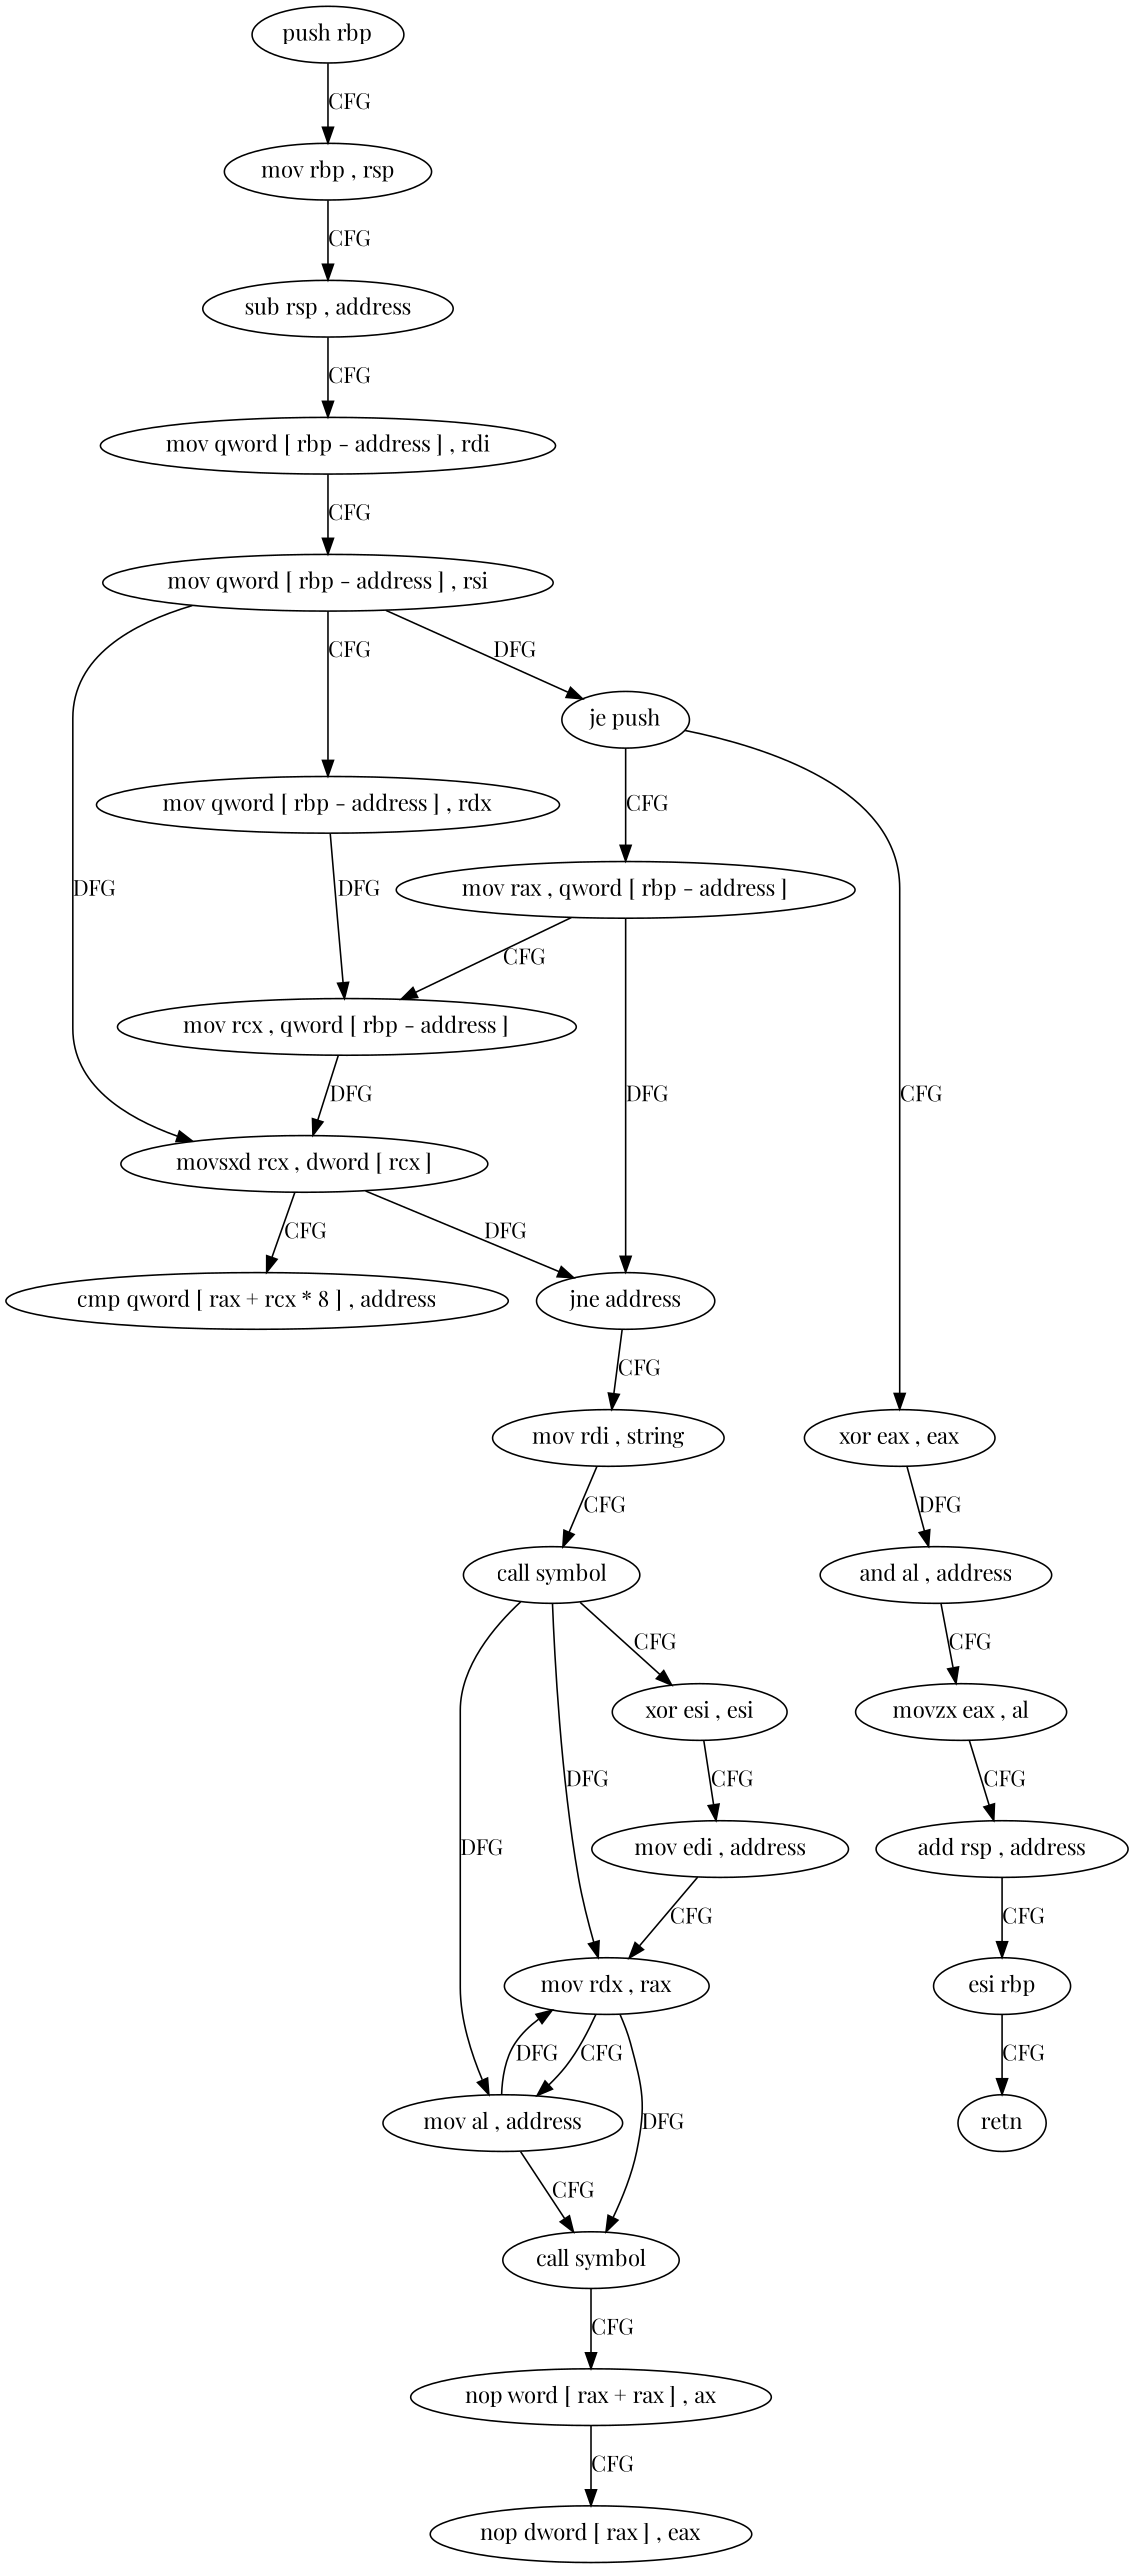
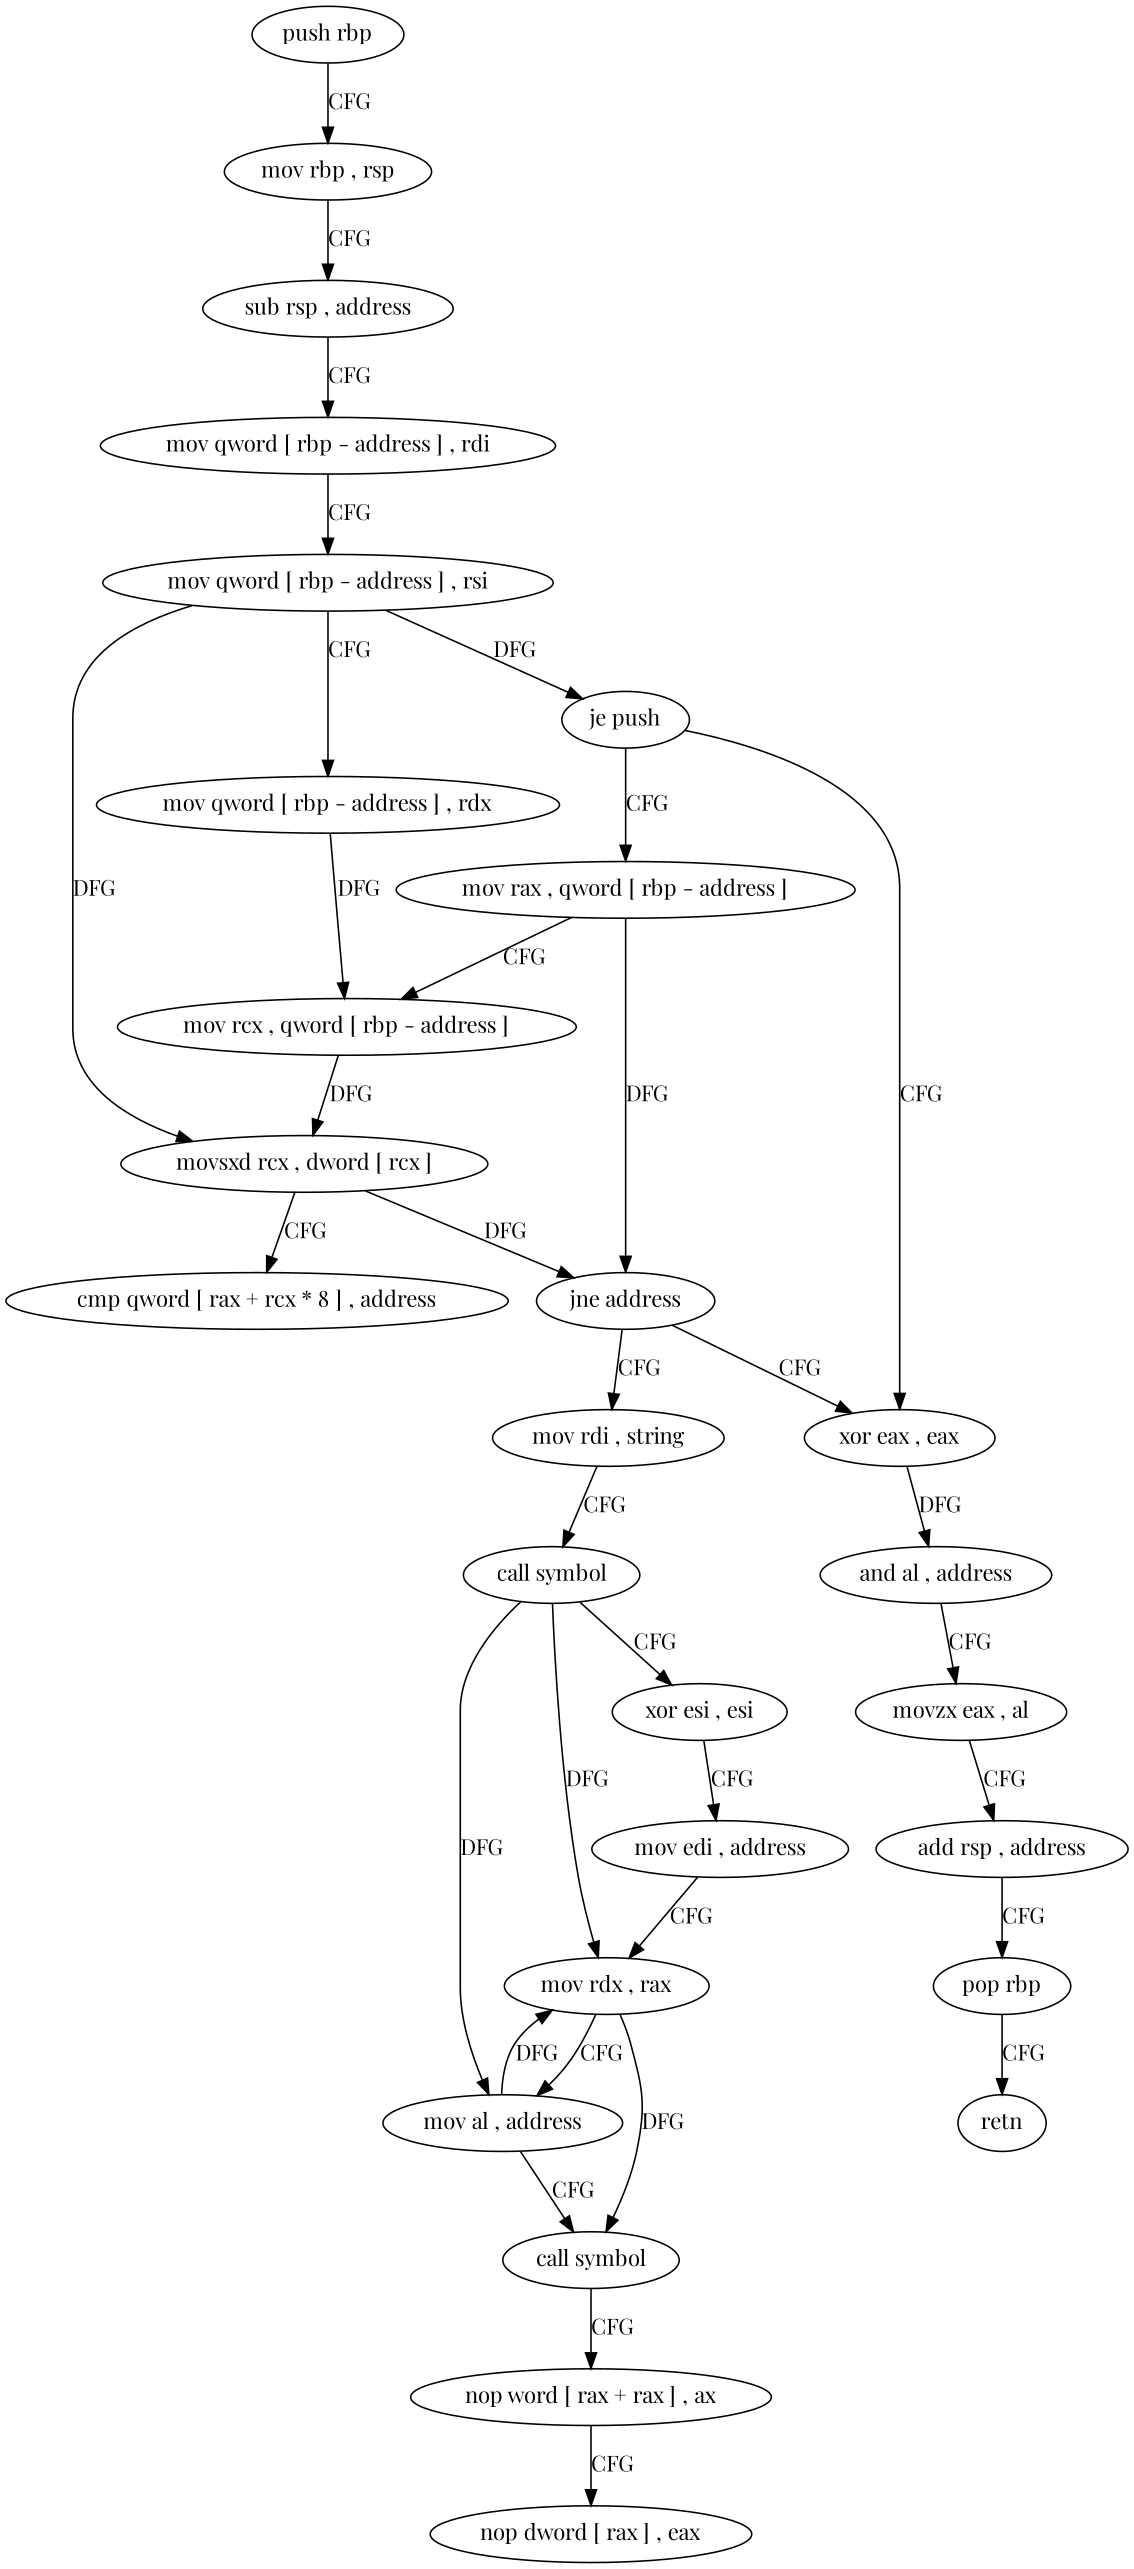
none -> (755, 1366)
(1002, 1986) -> (1002, 1986)
